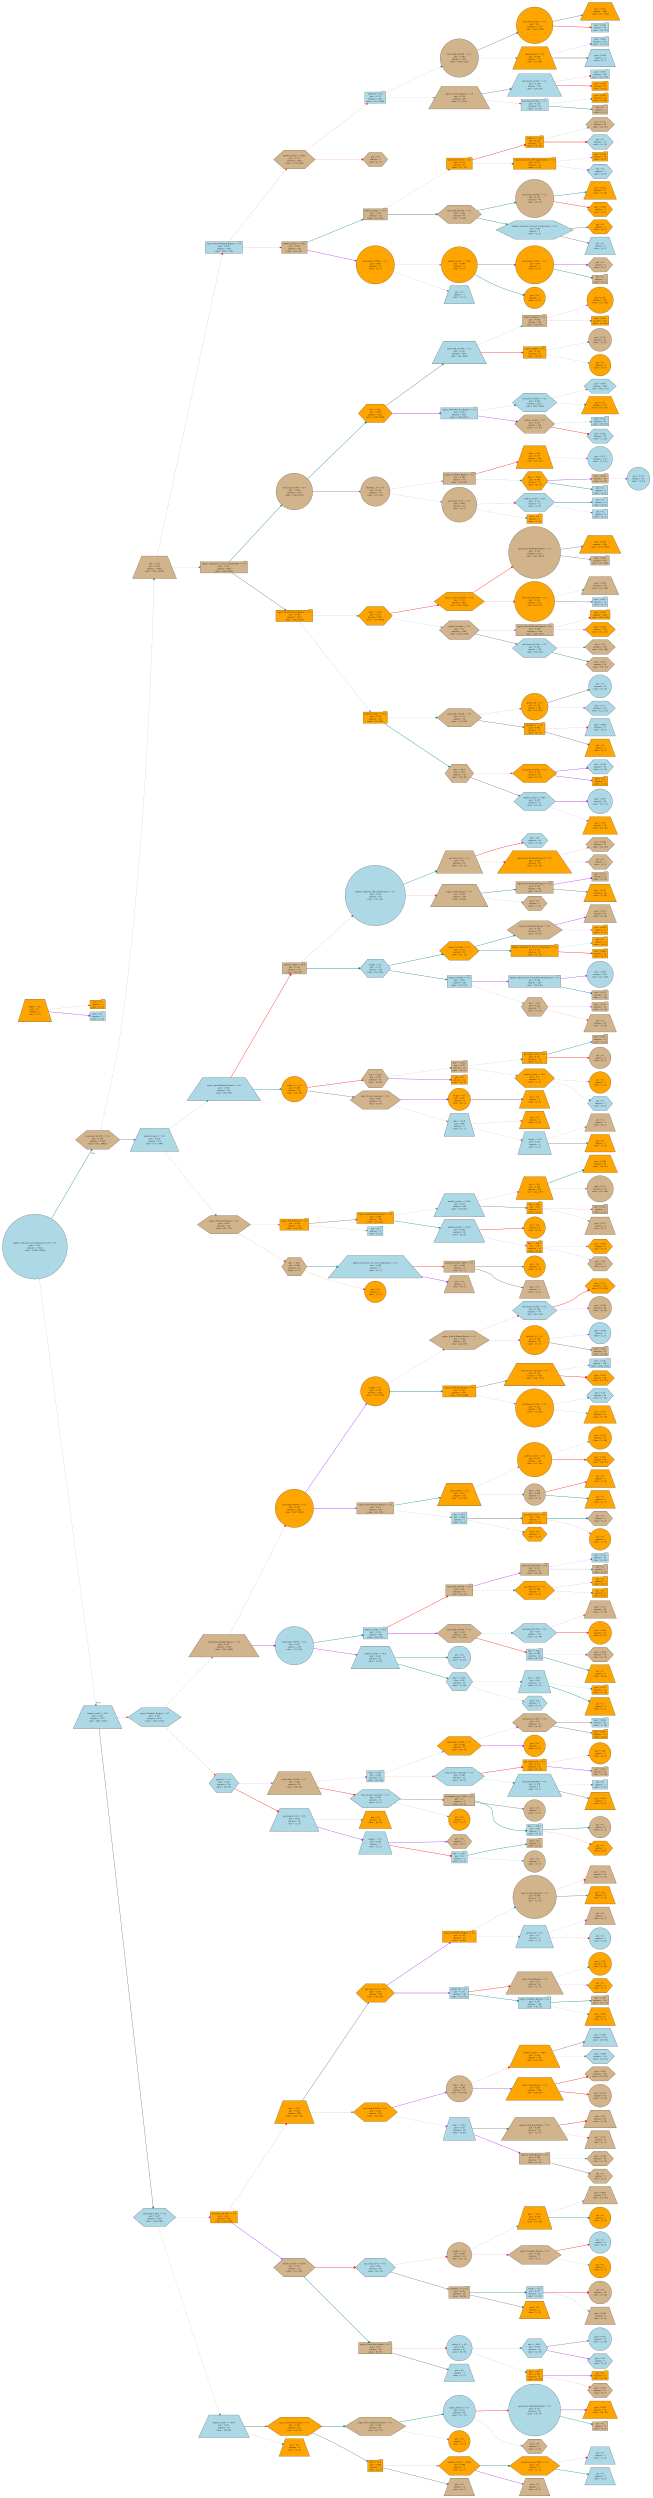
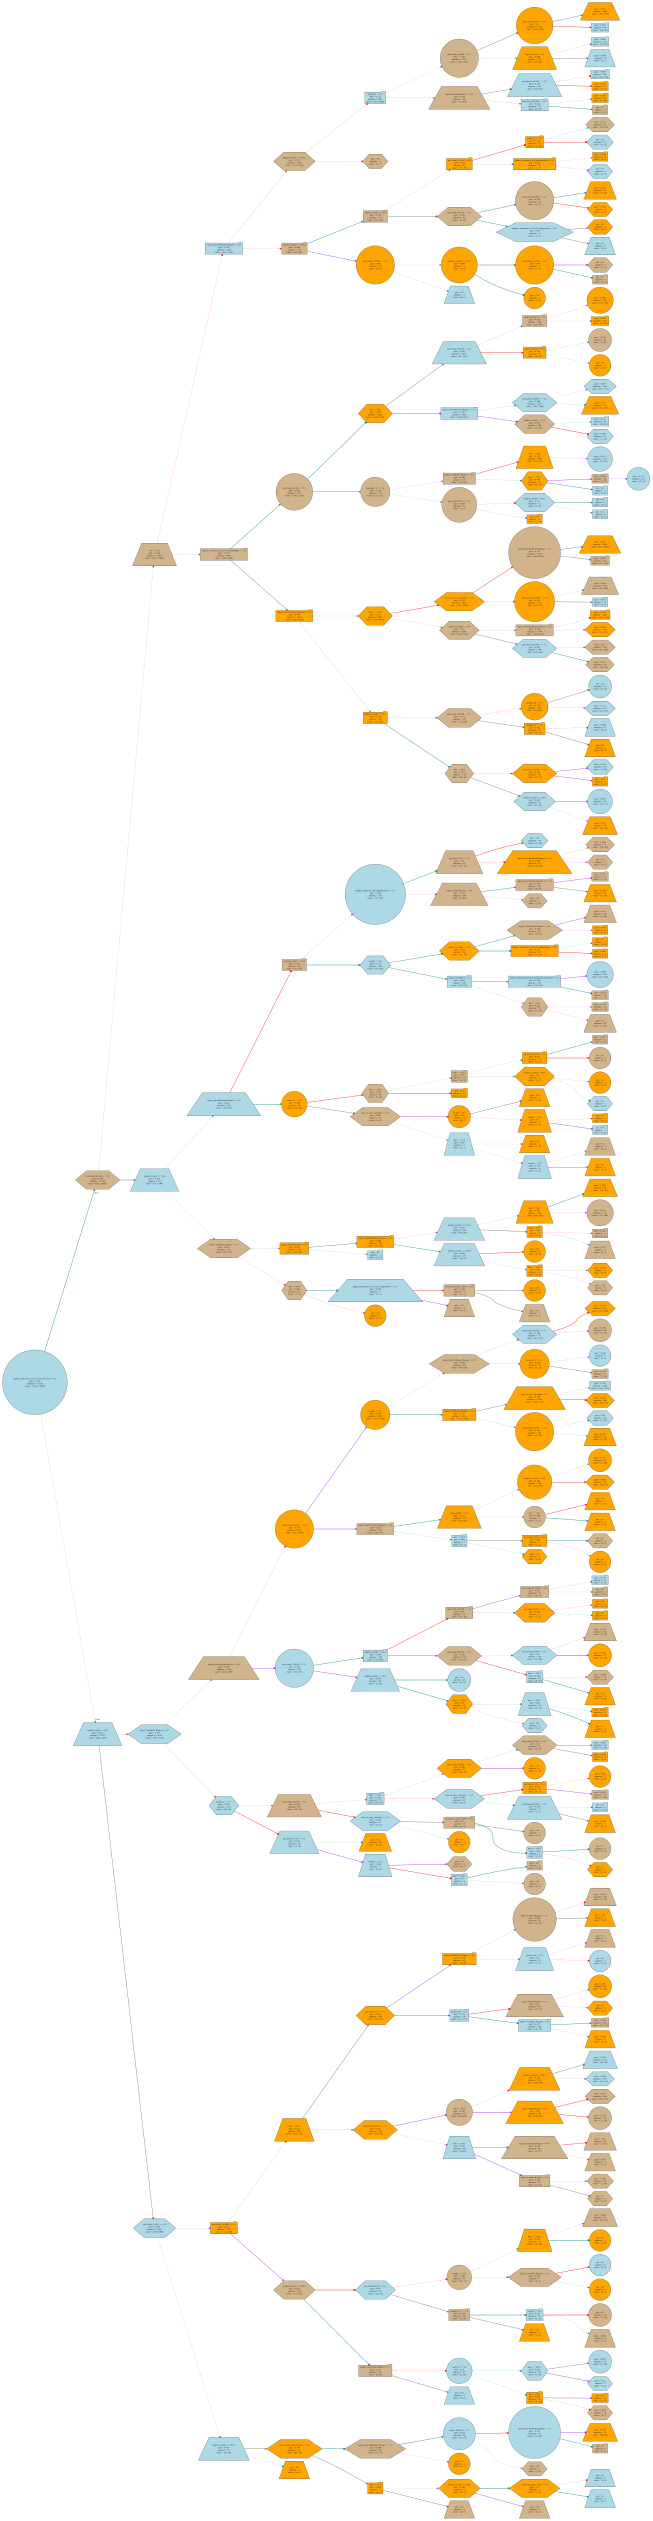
none -> (495, 1119)
(459, 1682) -> (459, 1704)
